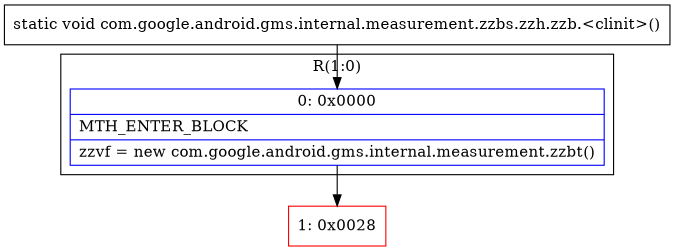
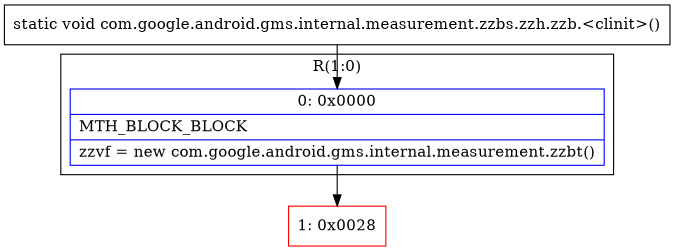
(164, 127) -> (164, 127)
